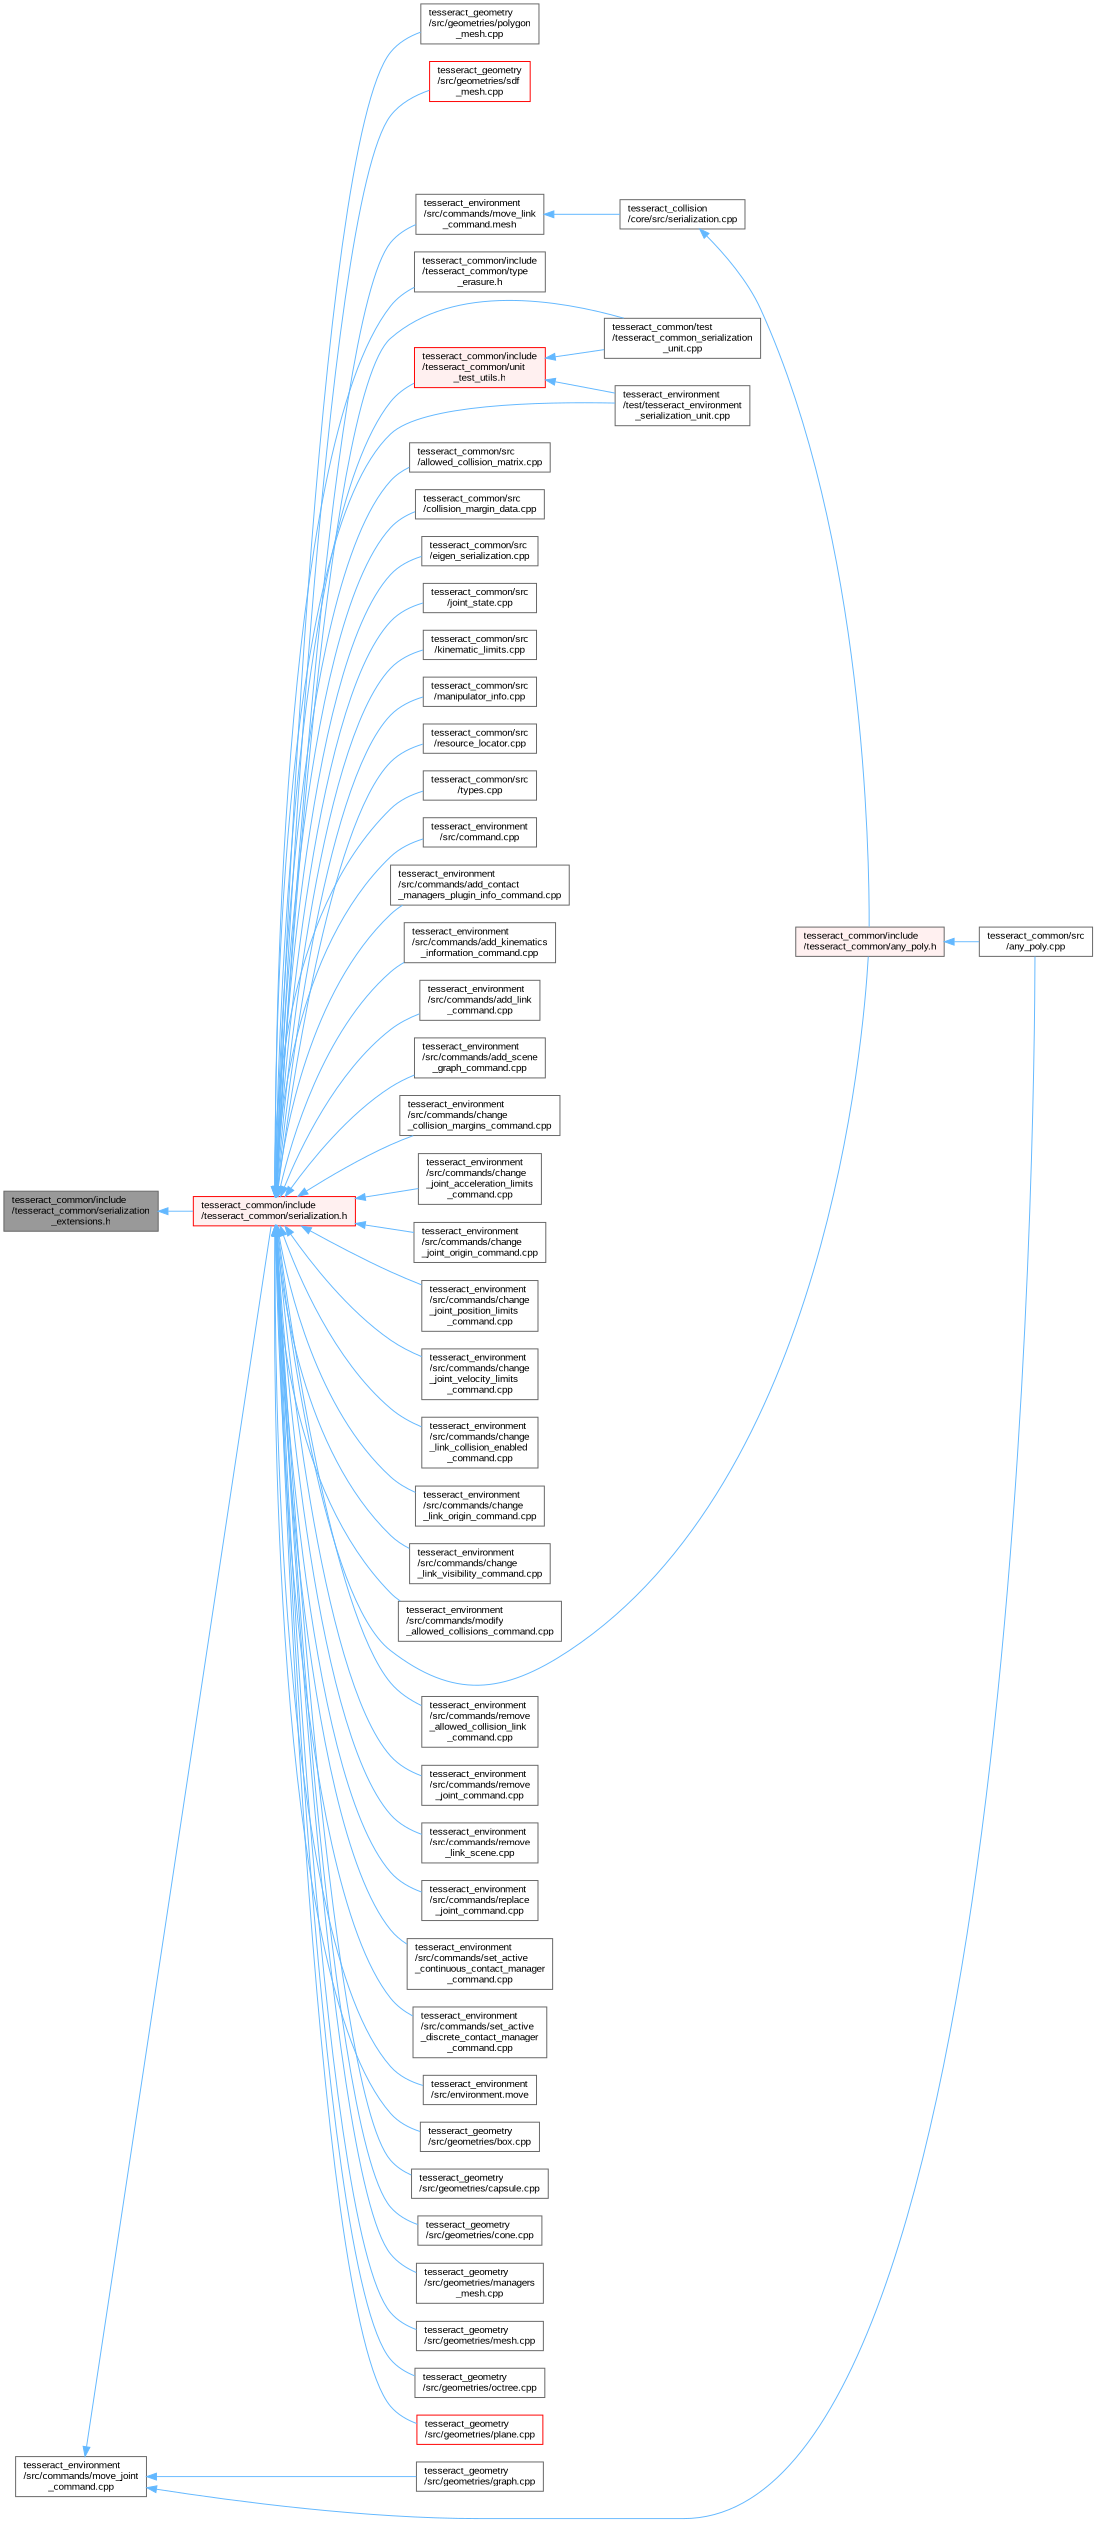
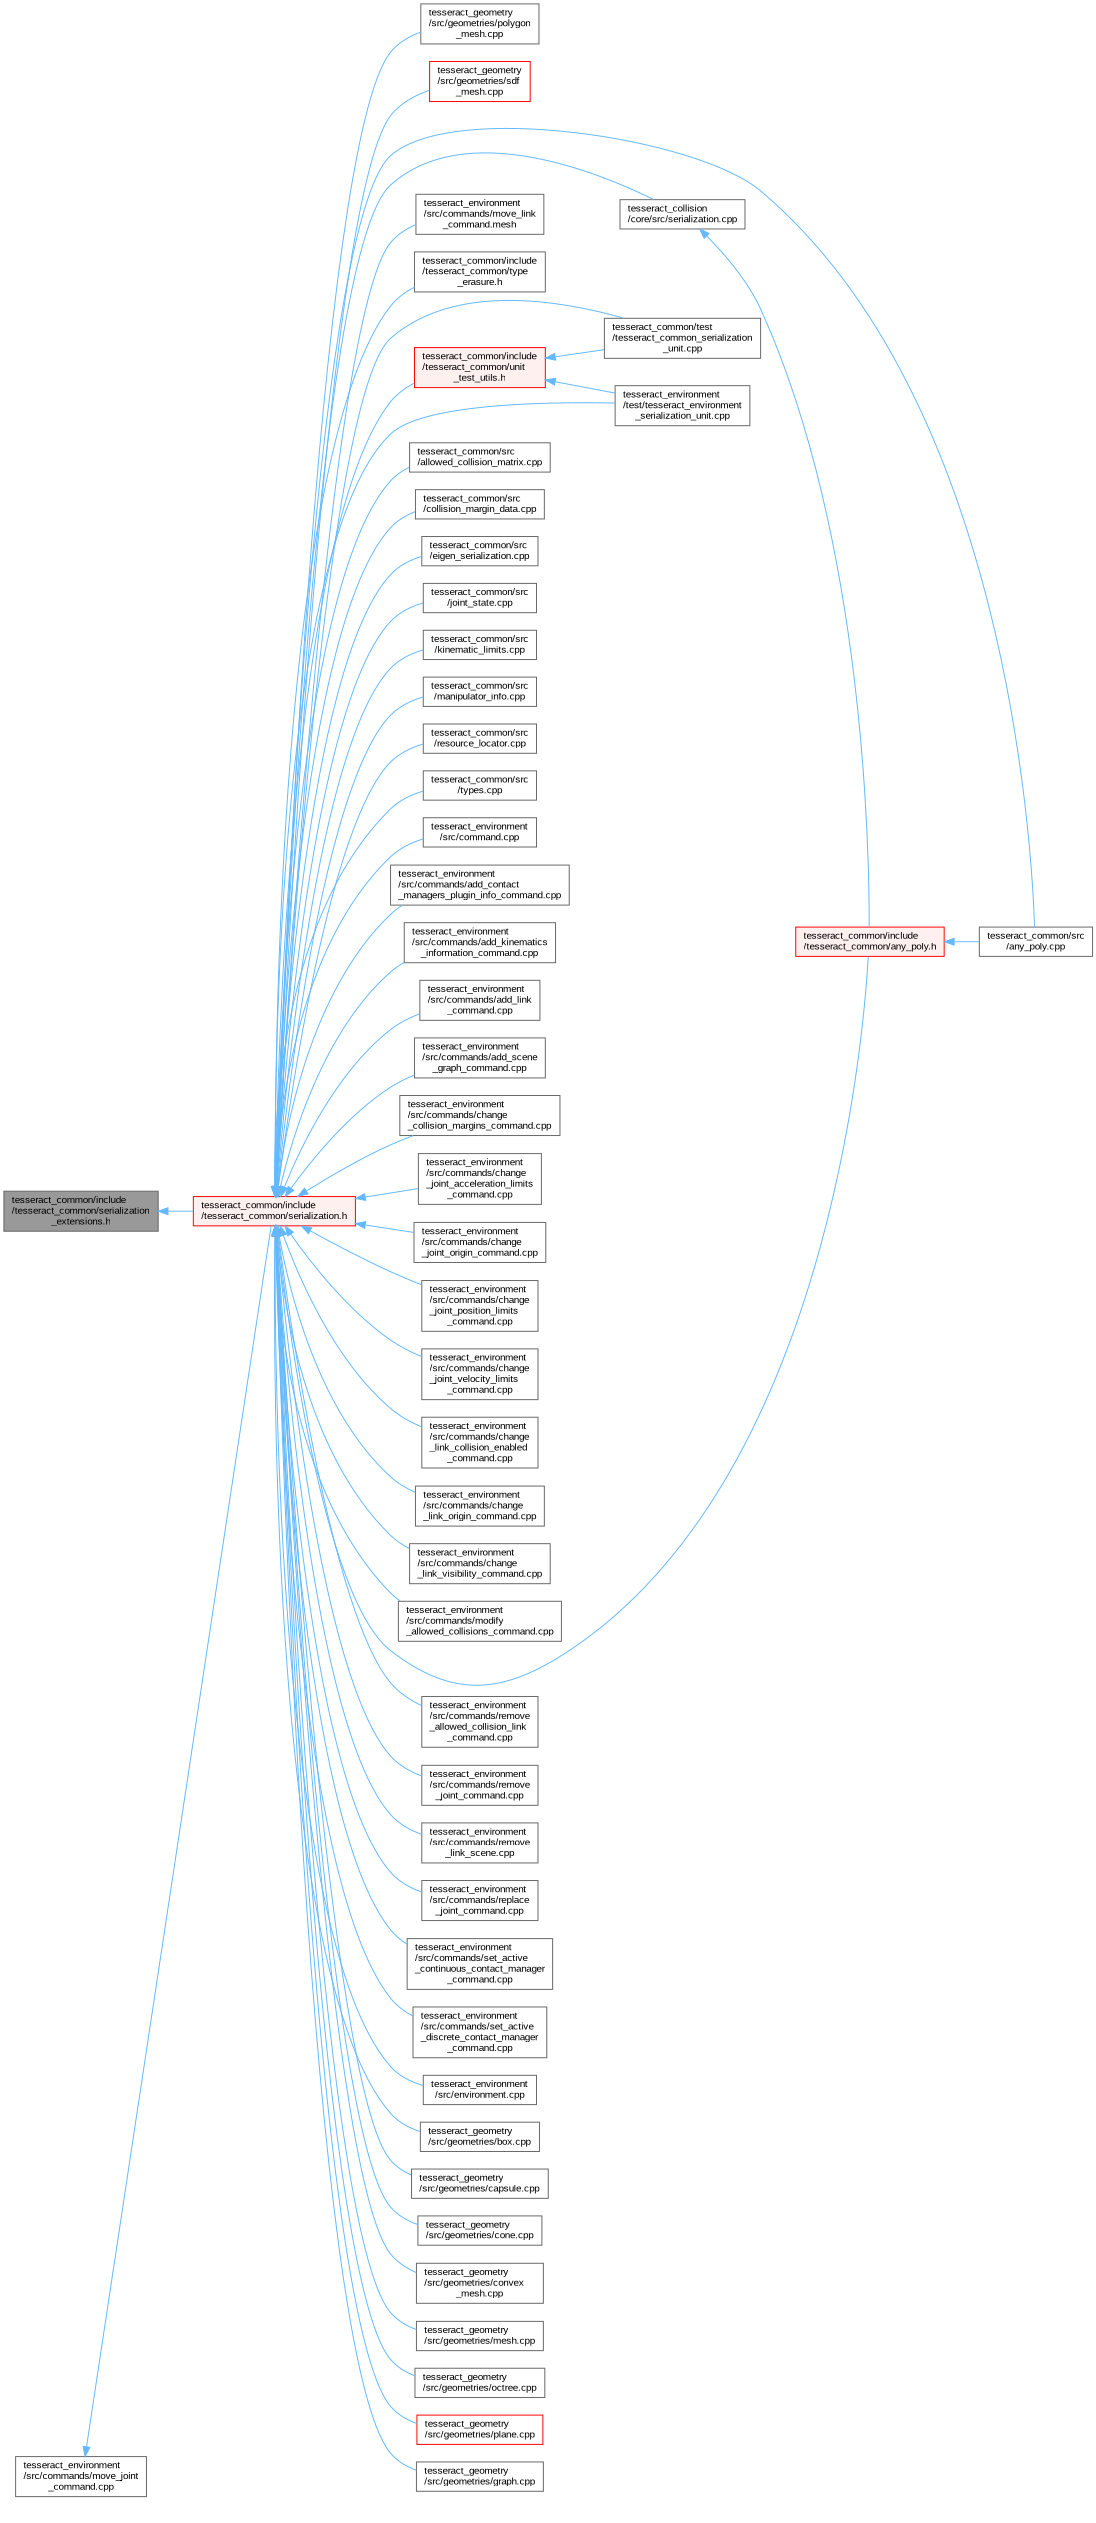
(587, 214) -> (354, 287)
(870, 942) -> (870, 942)
(946, 2048) -> (460, 131)
(480, 2090) -> (480, 2090)
(480, 2283) -> (480, 2283)
(286, 2477) -> (304, 1864)
